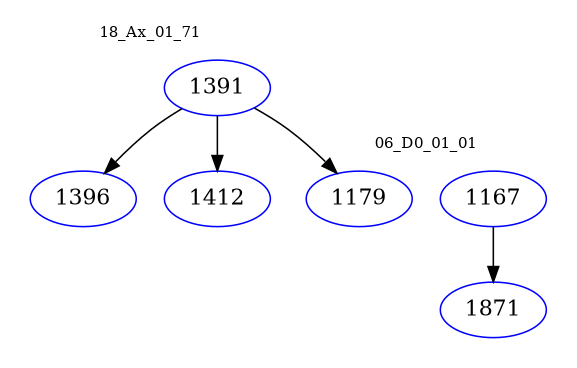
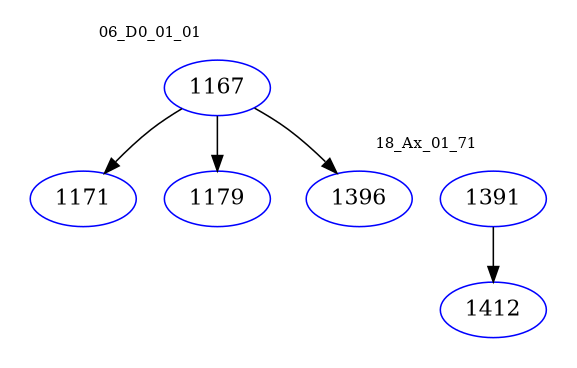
(147, 133) -> (304, 142)
(304, 142) -> (217, 136)
(493, 310) -> (83, 199)
